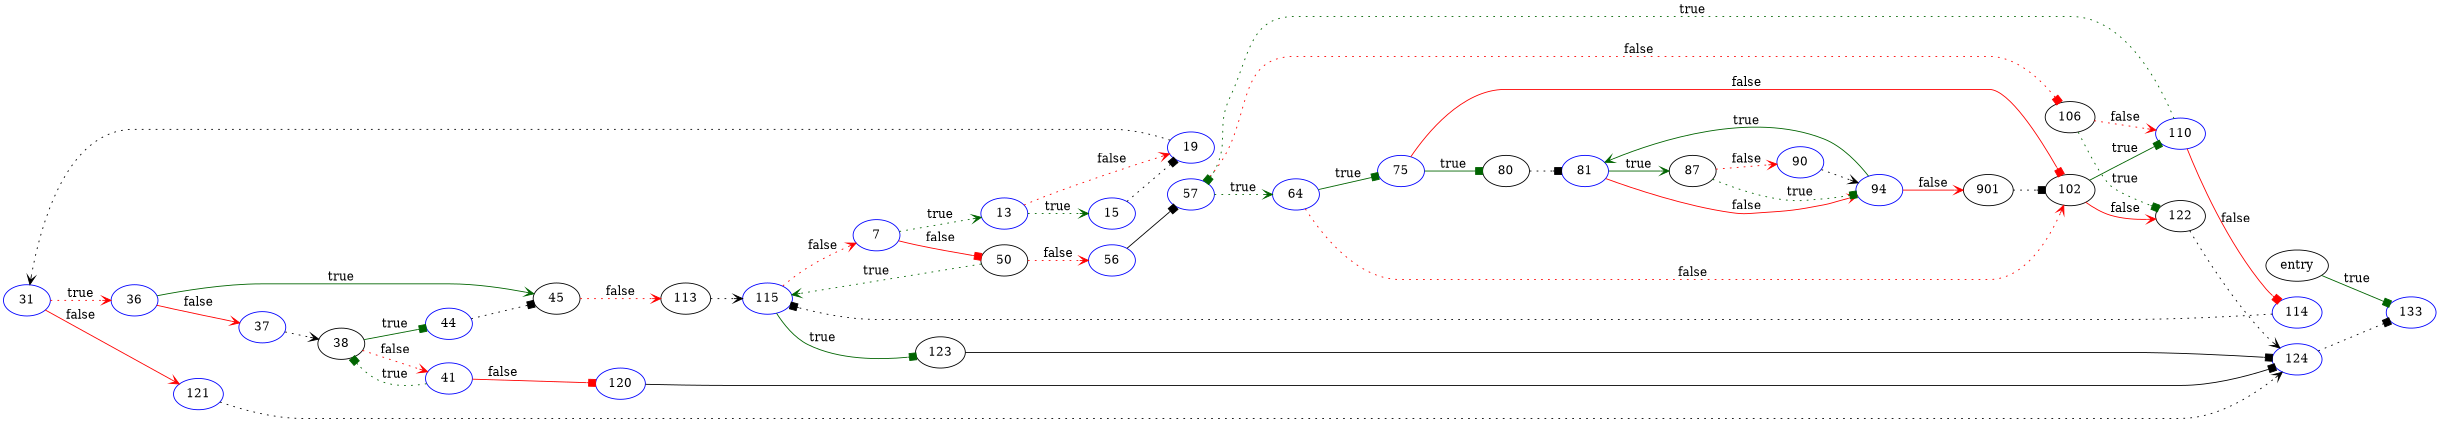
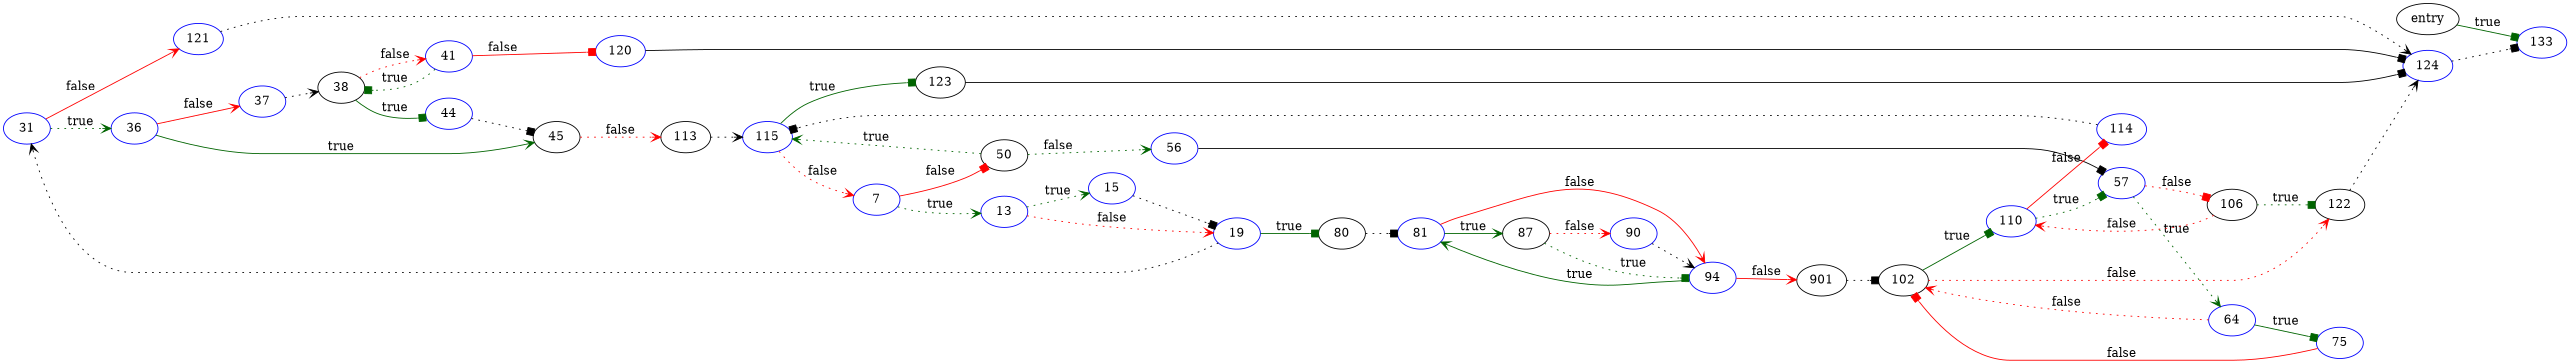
(1449, 171) -> (1285, 234)
(2115, 216) -> (2135, 280)
(1054, 260) -> (1085, 152)
(76, 300) -> (76, 128)
